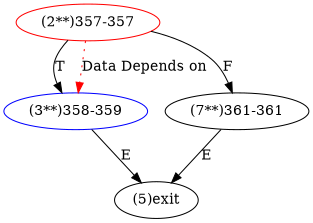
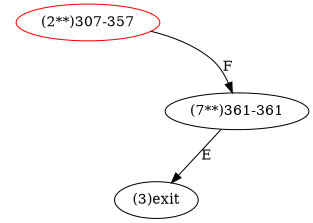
(88, 22) -> (88, 22)
(76, 111) -> none
(156, 200) -> (156, 200)
